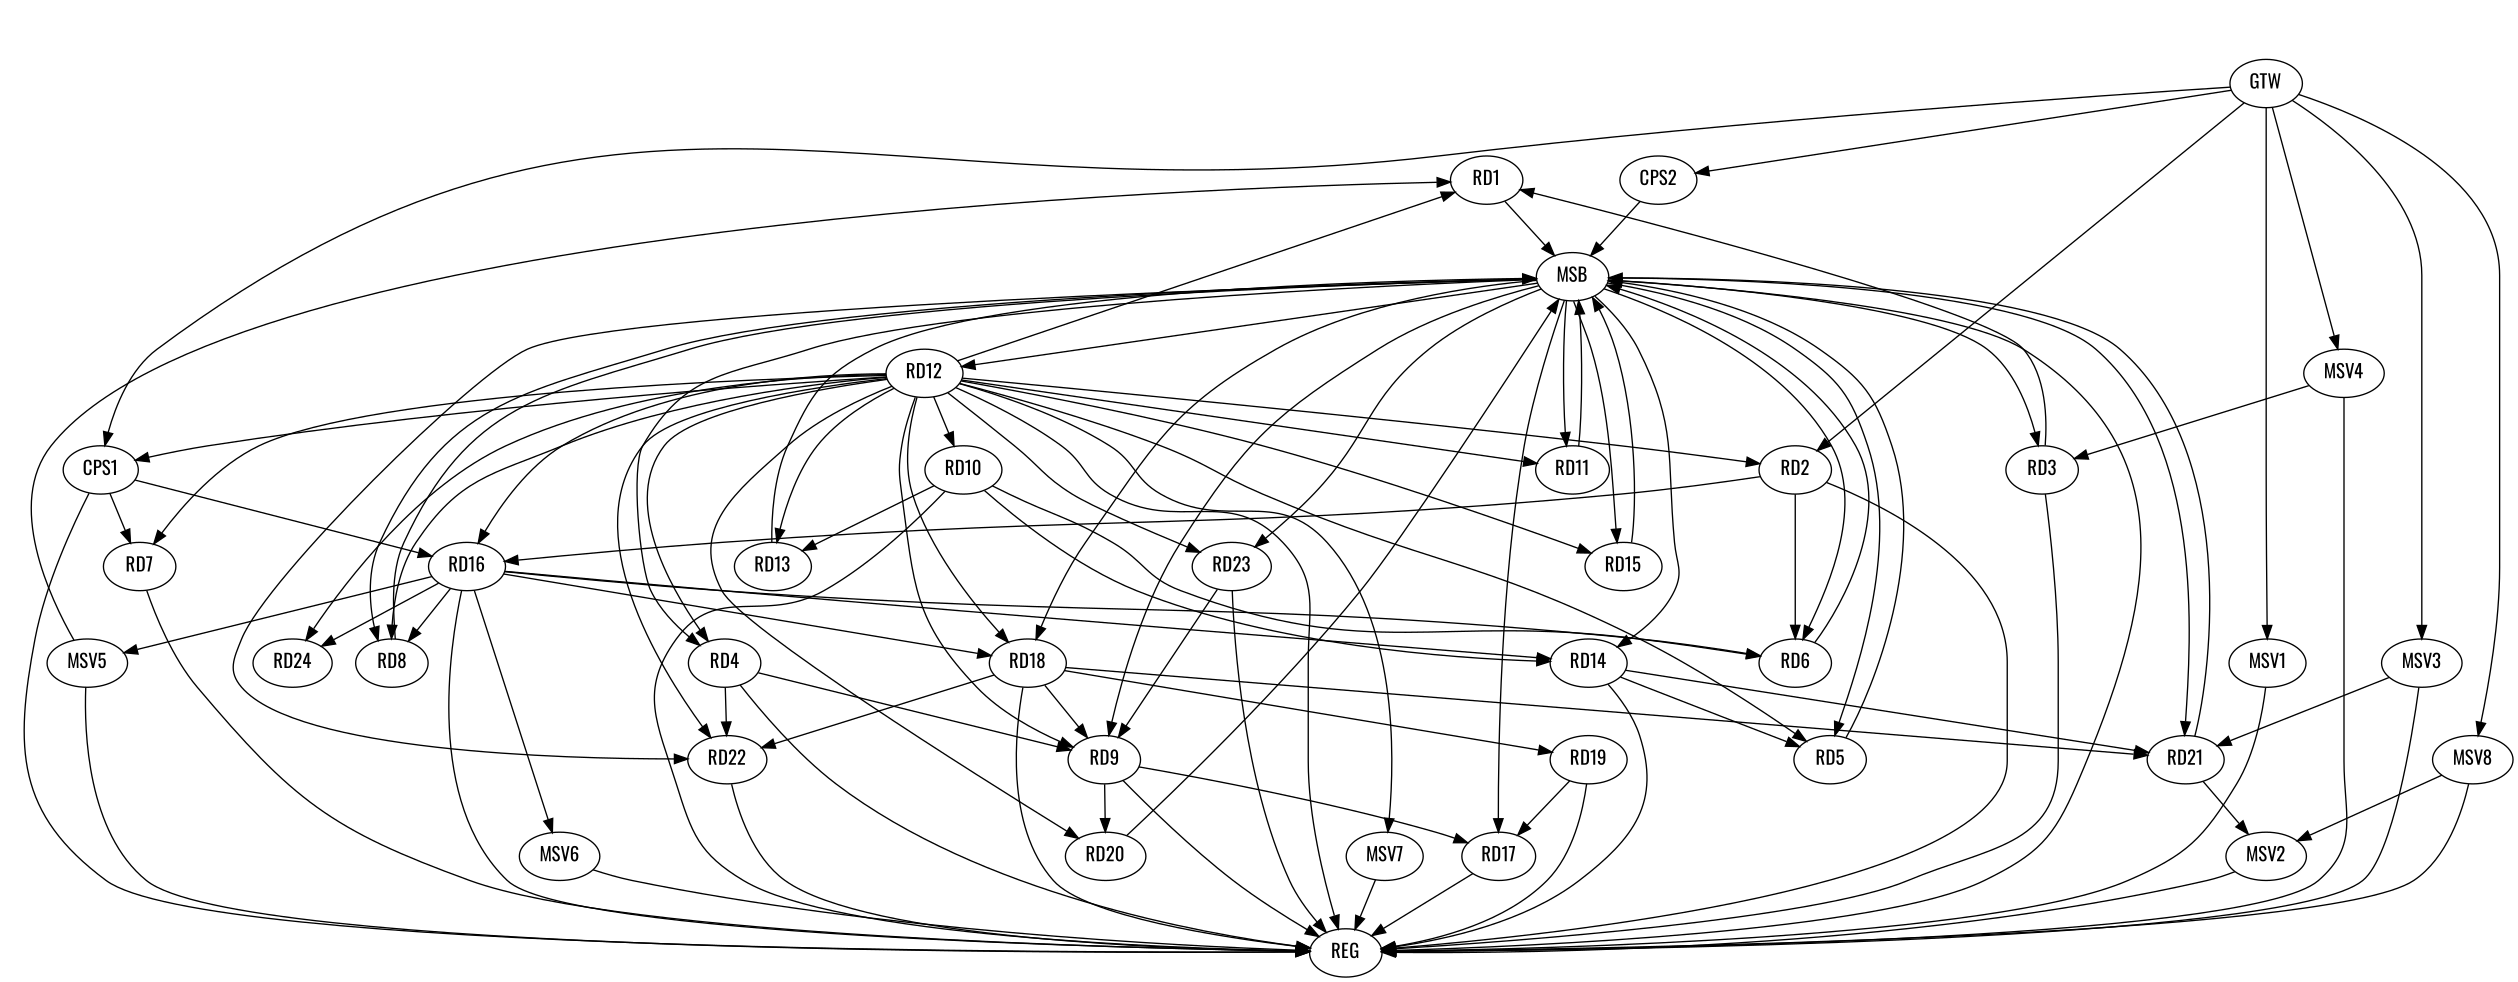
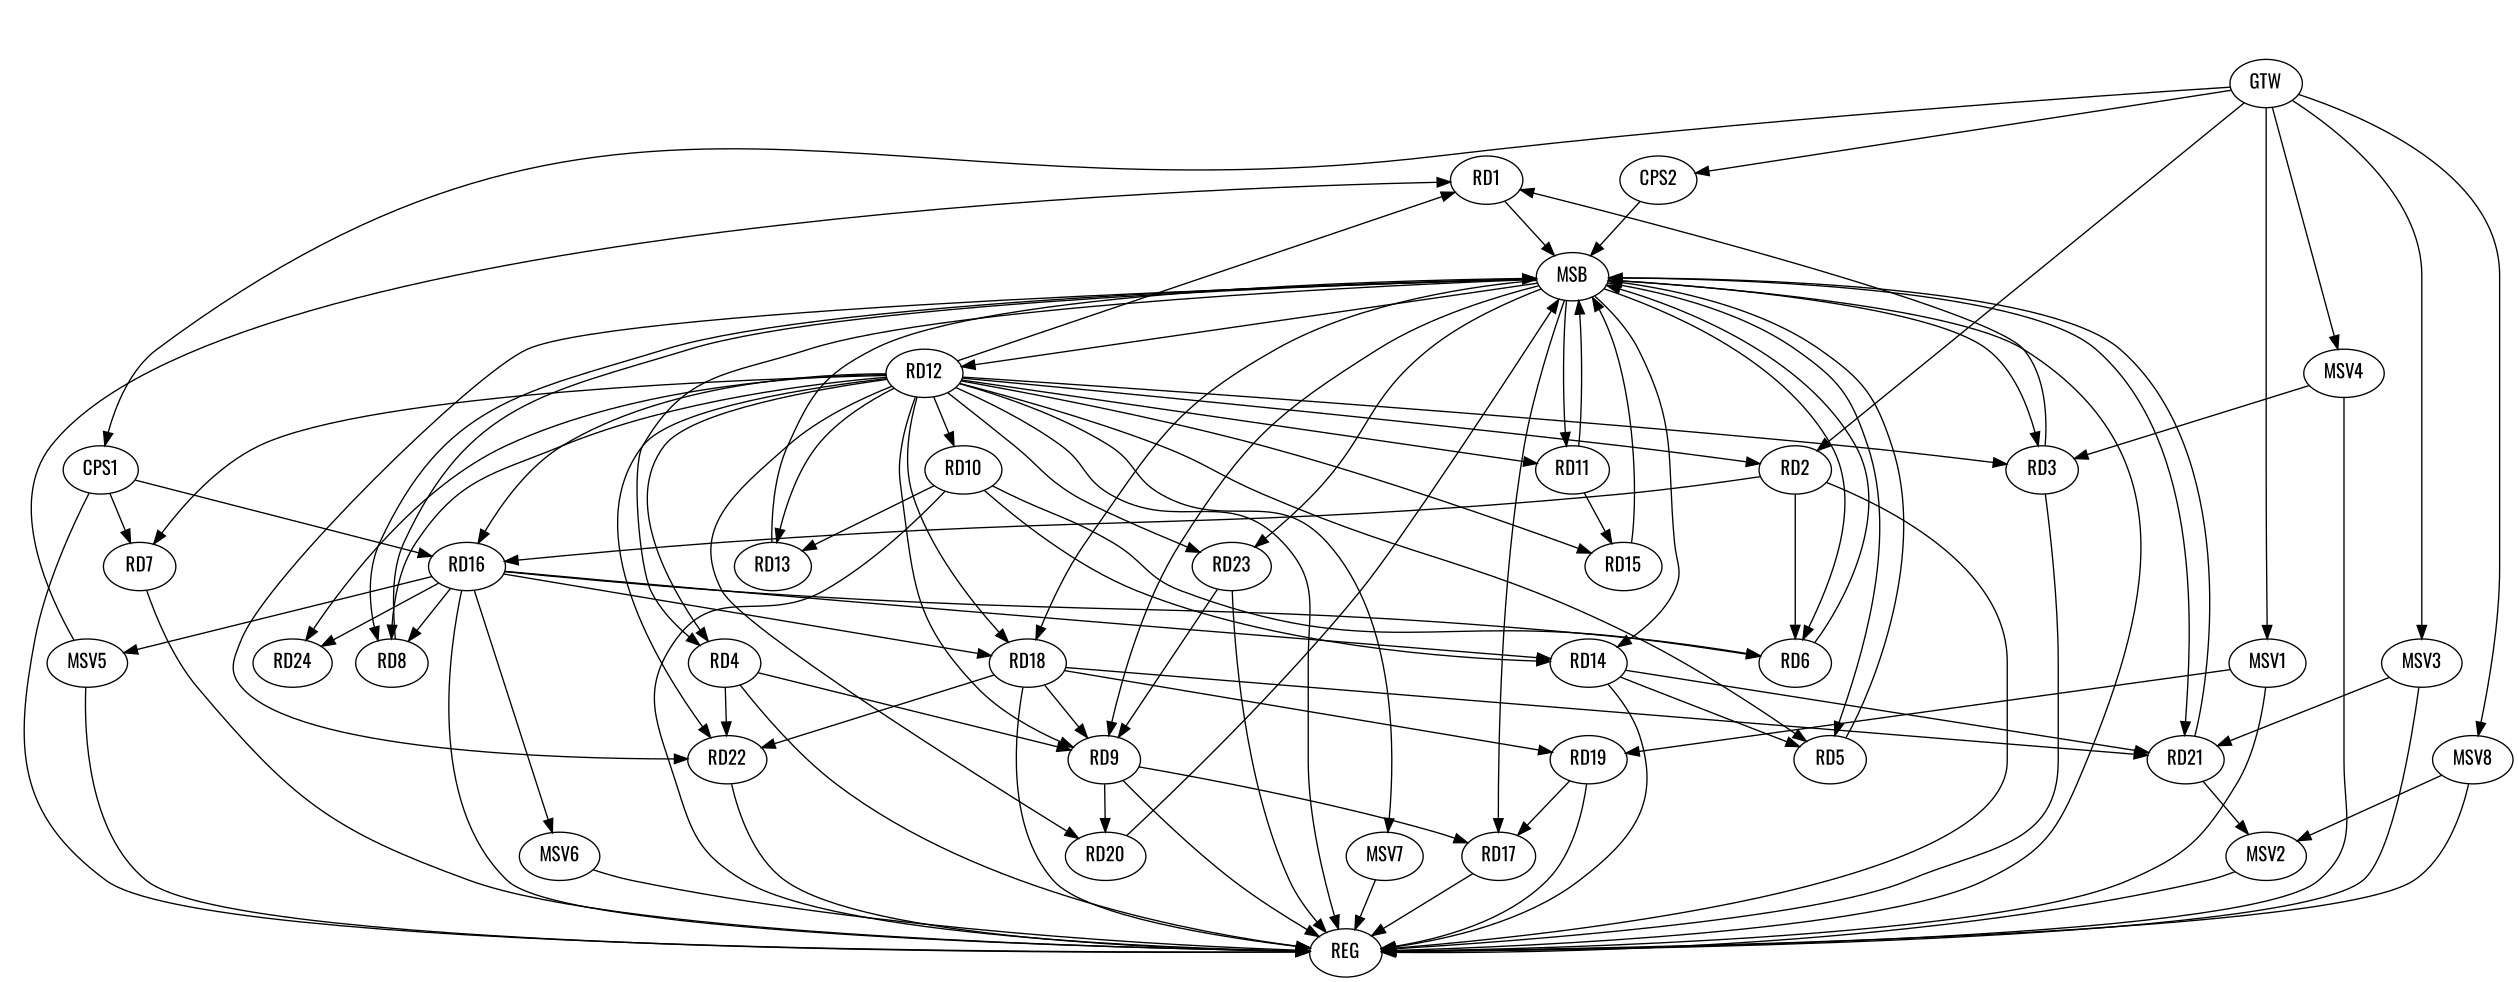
(553, 404) -> (1453, 412)
(1605, 413) -> (1595, 512)
none -> (1935, 711)
